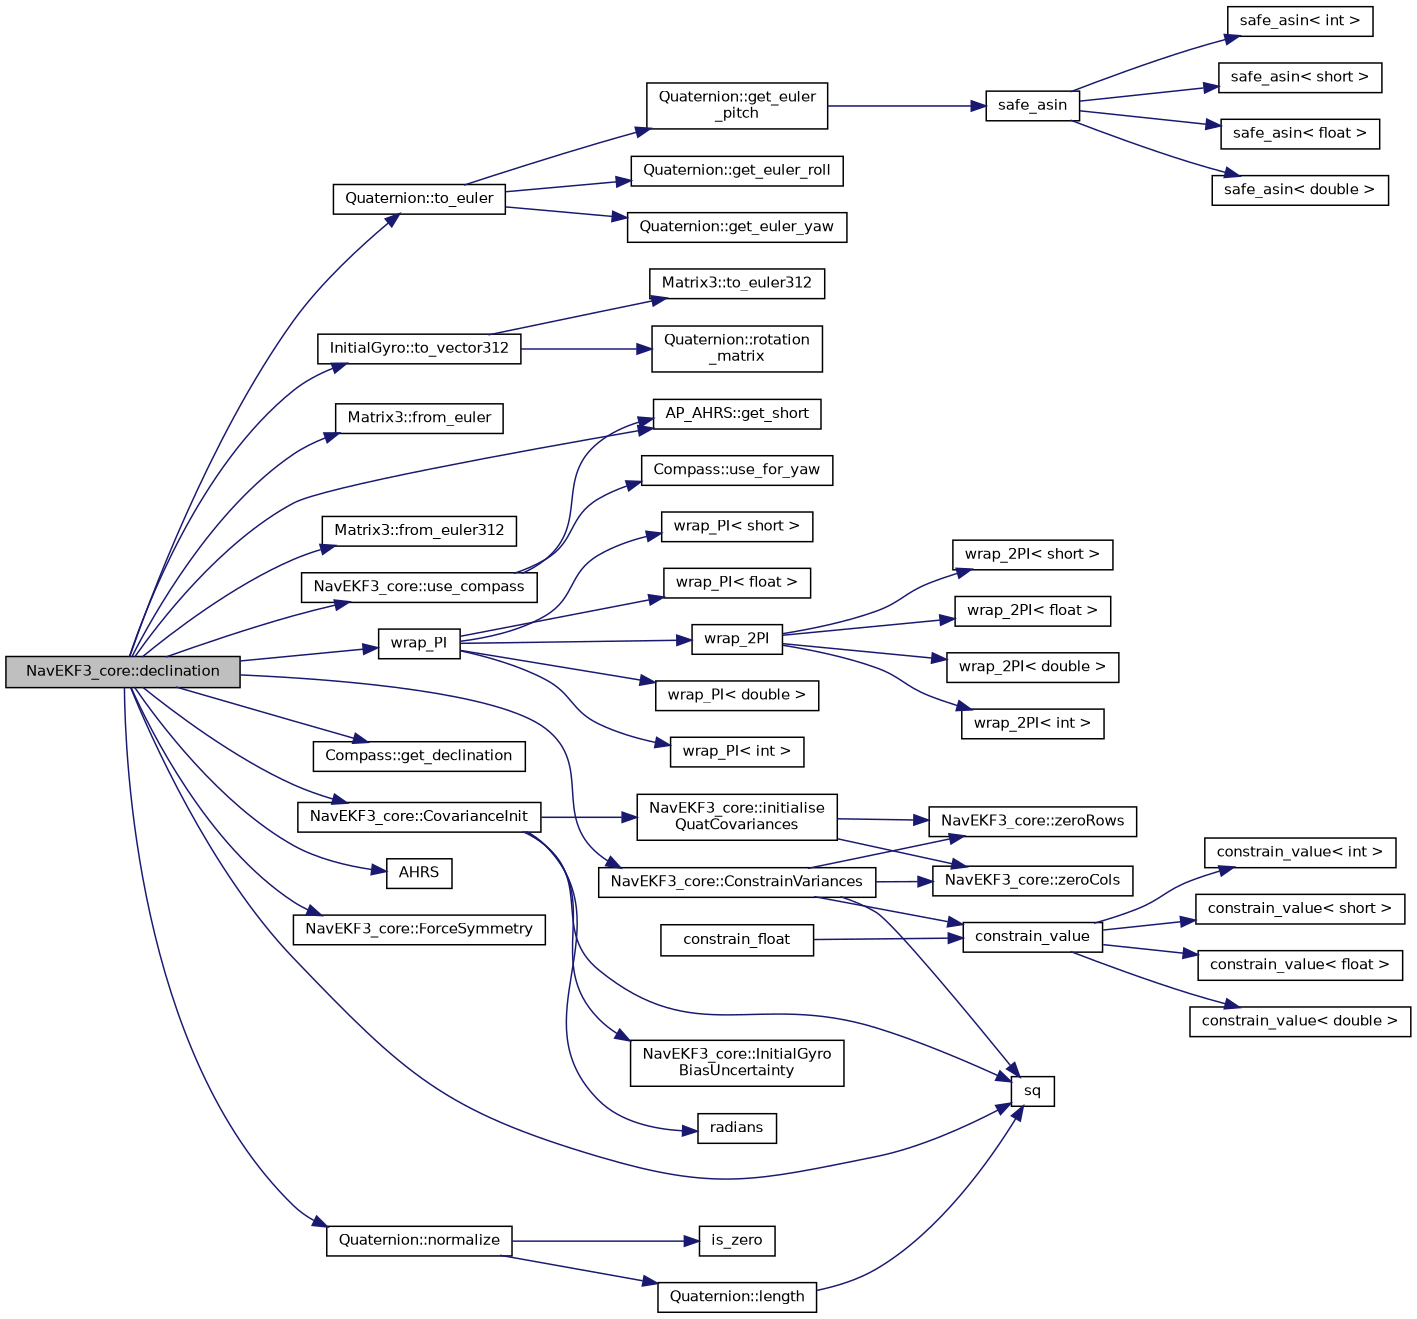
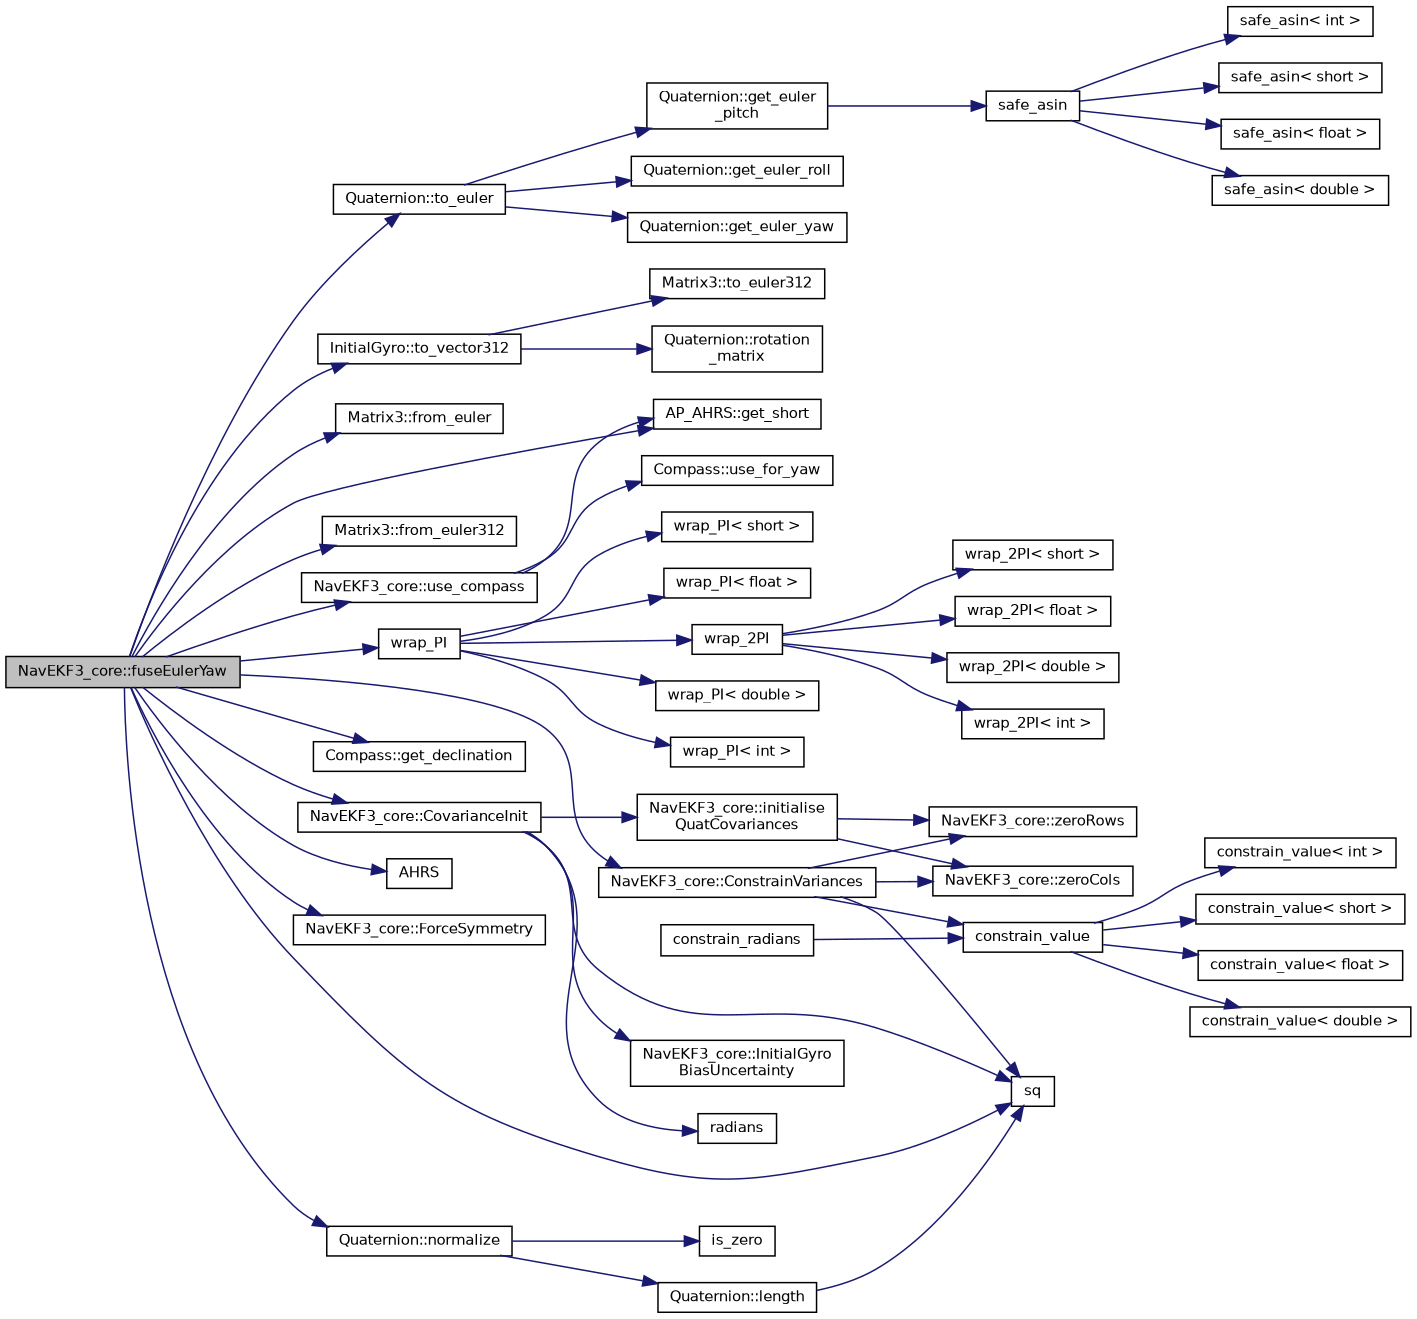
(123, 672) -> (123, 672)
(737, 940) -> (737, 940)
